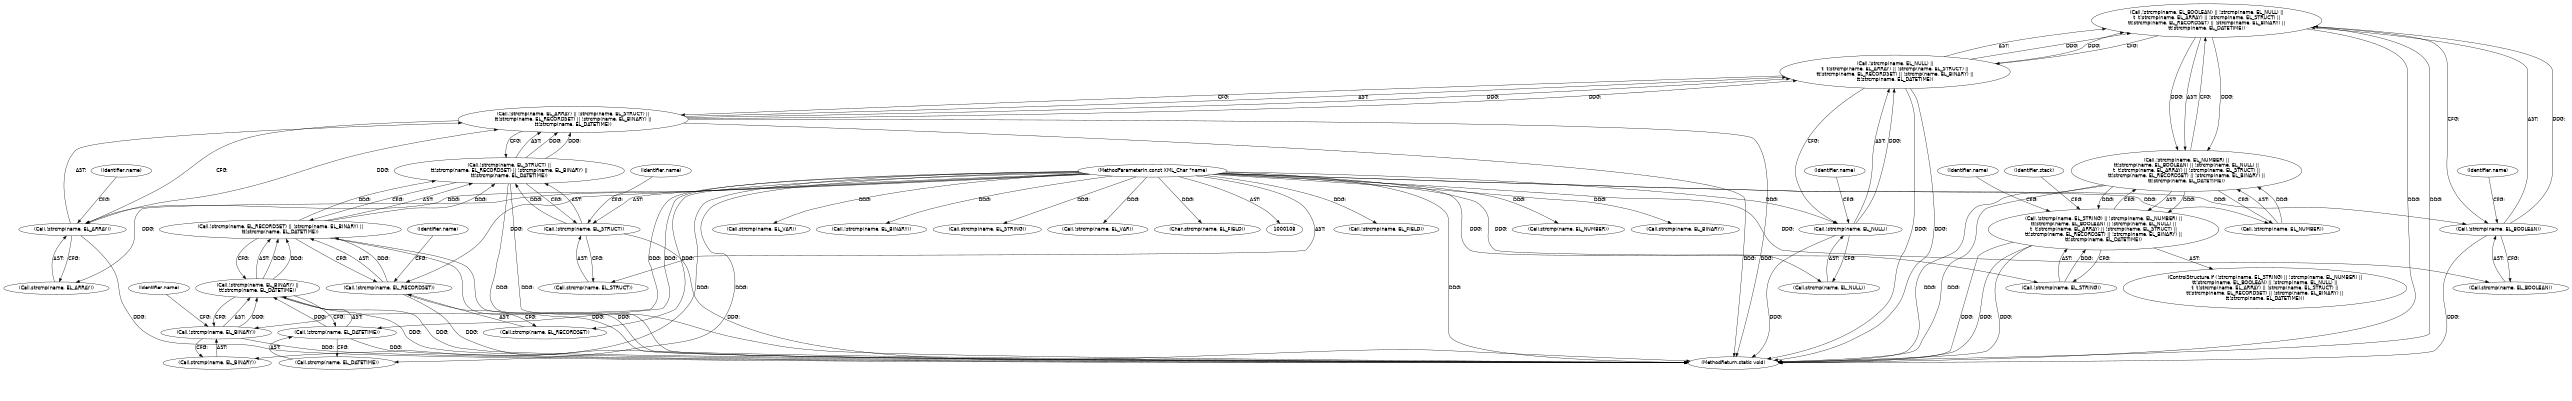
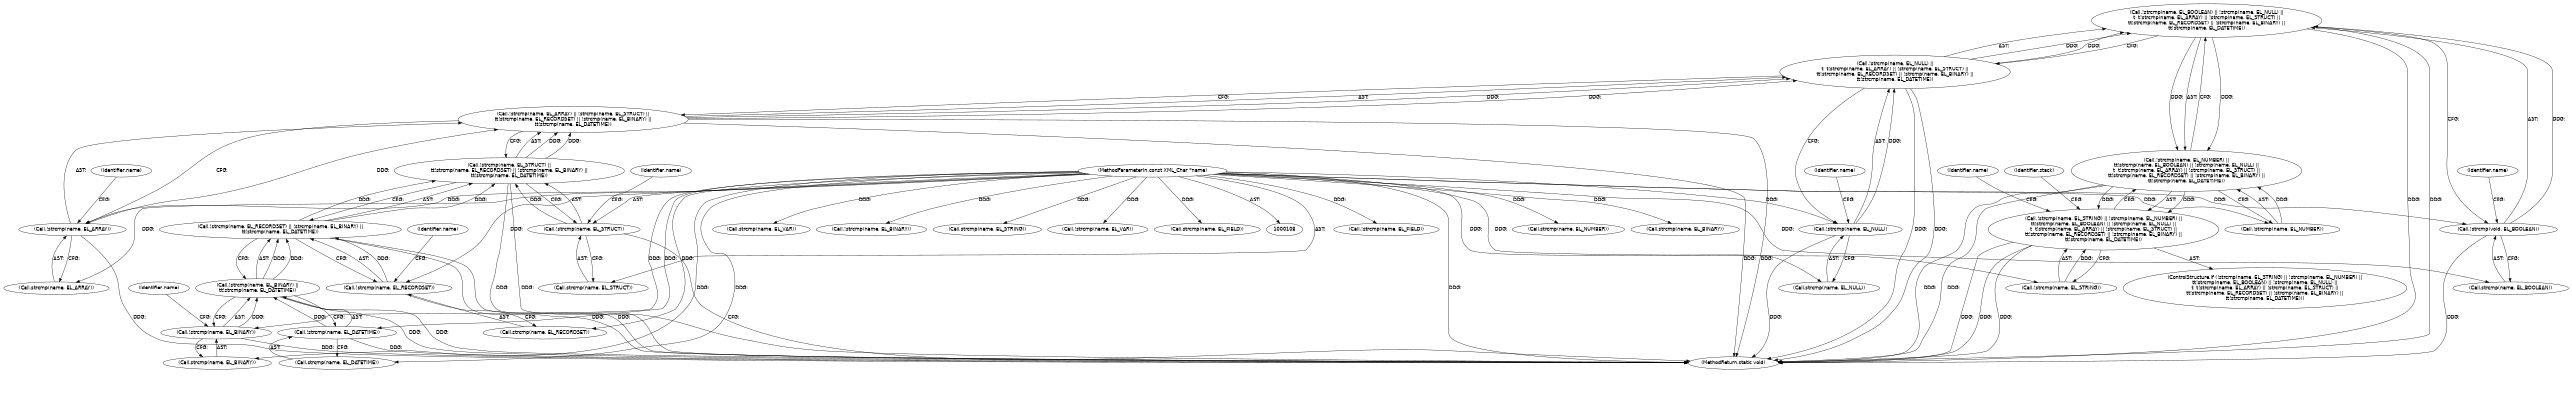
(1207, 230) -> (1207, 230)
(2498, 230) -> (2498, 230)
(734, 318) -> (734, 318)
(1035, 358) -> none
